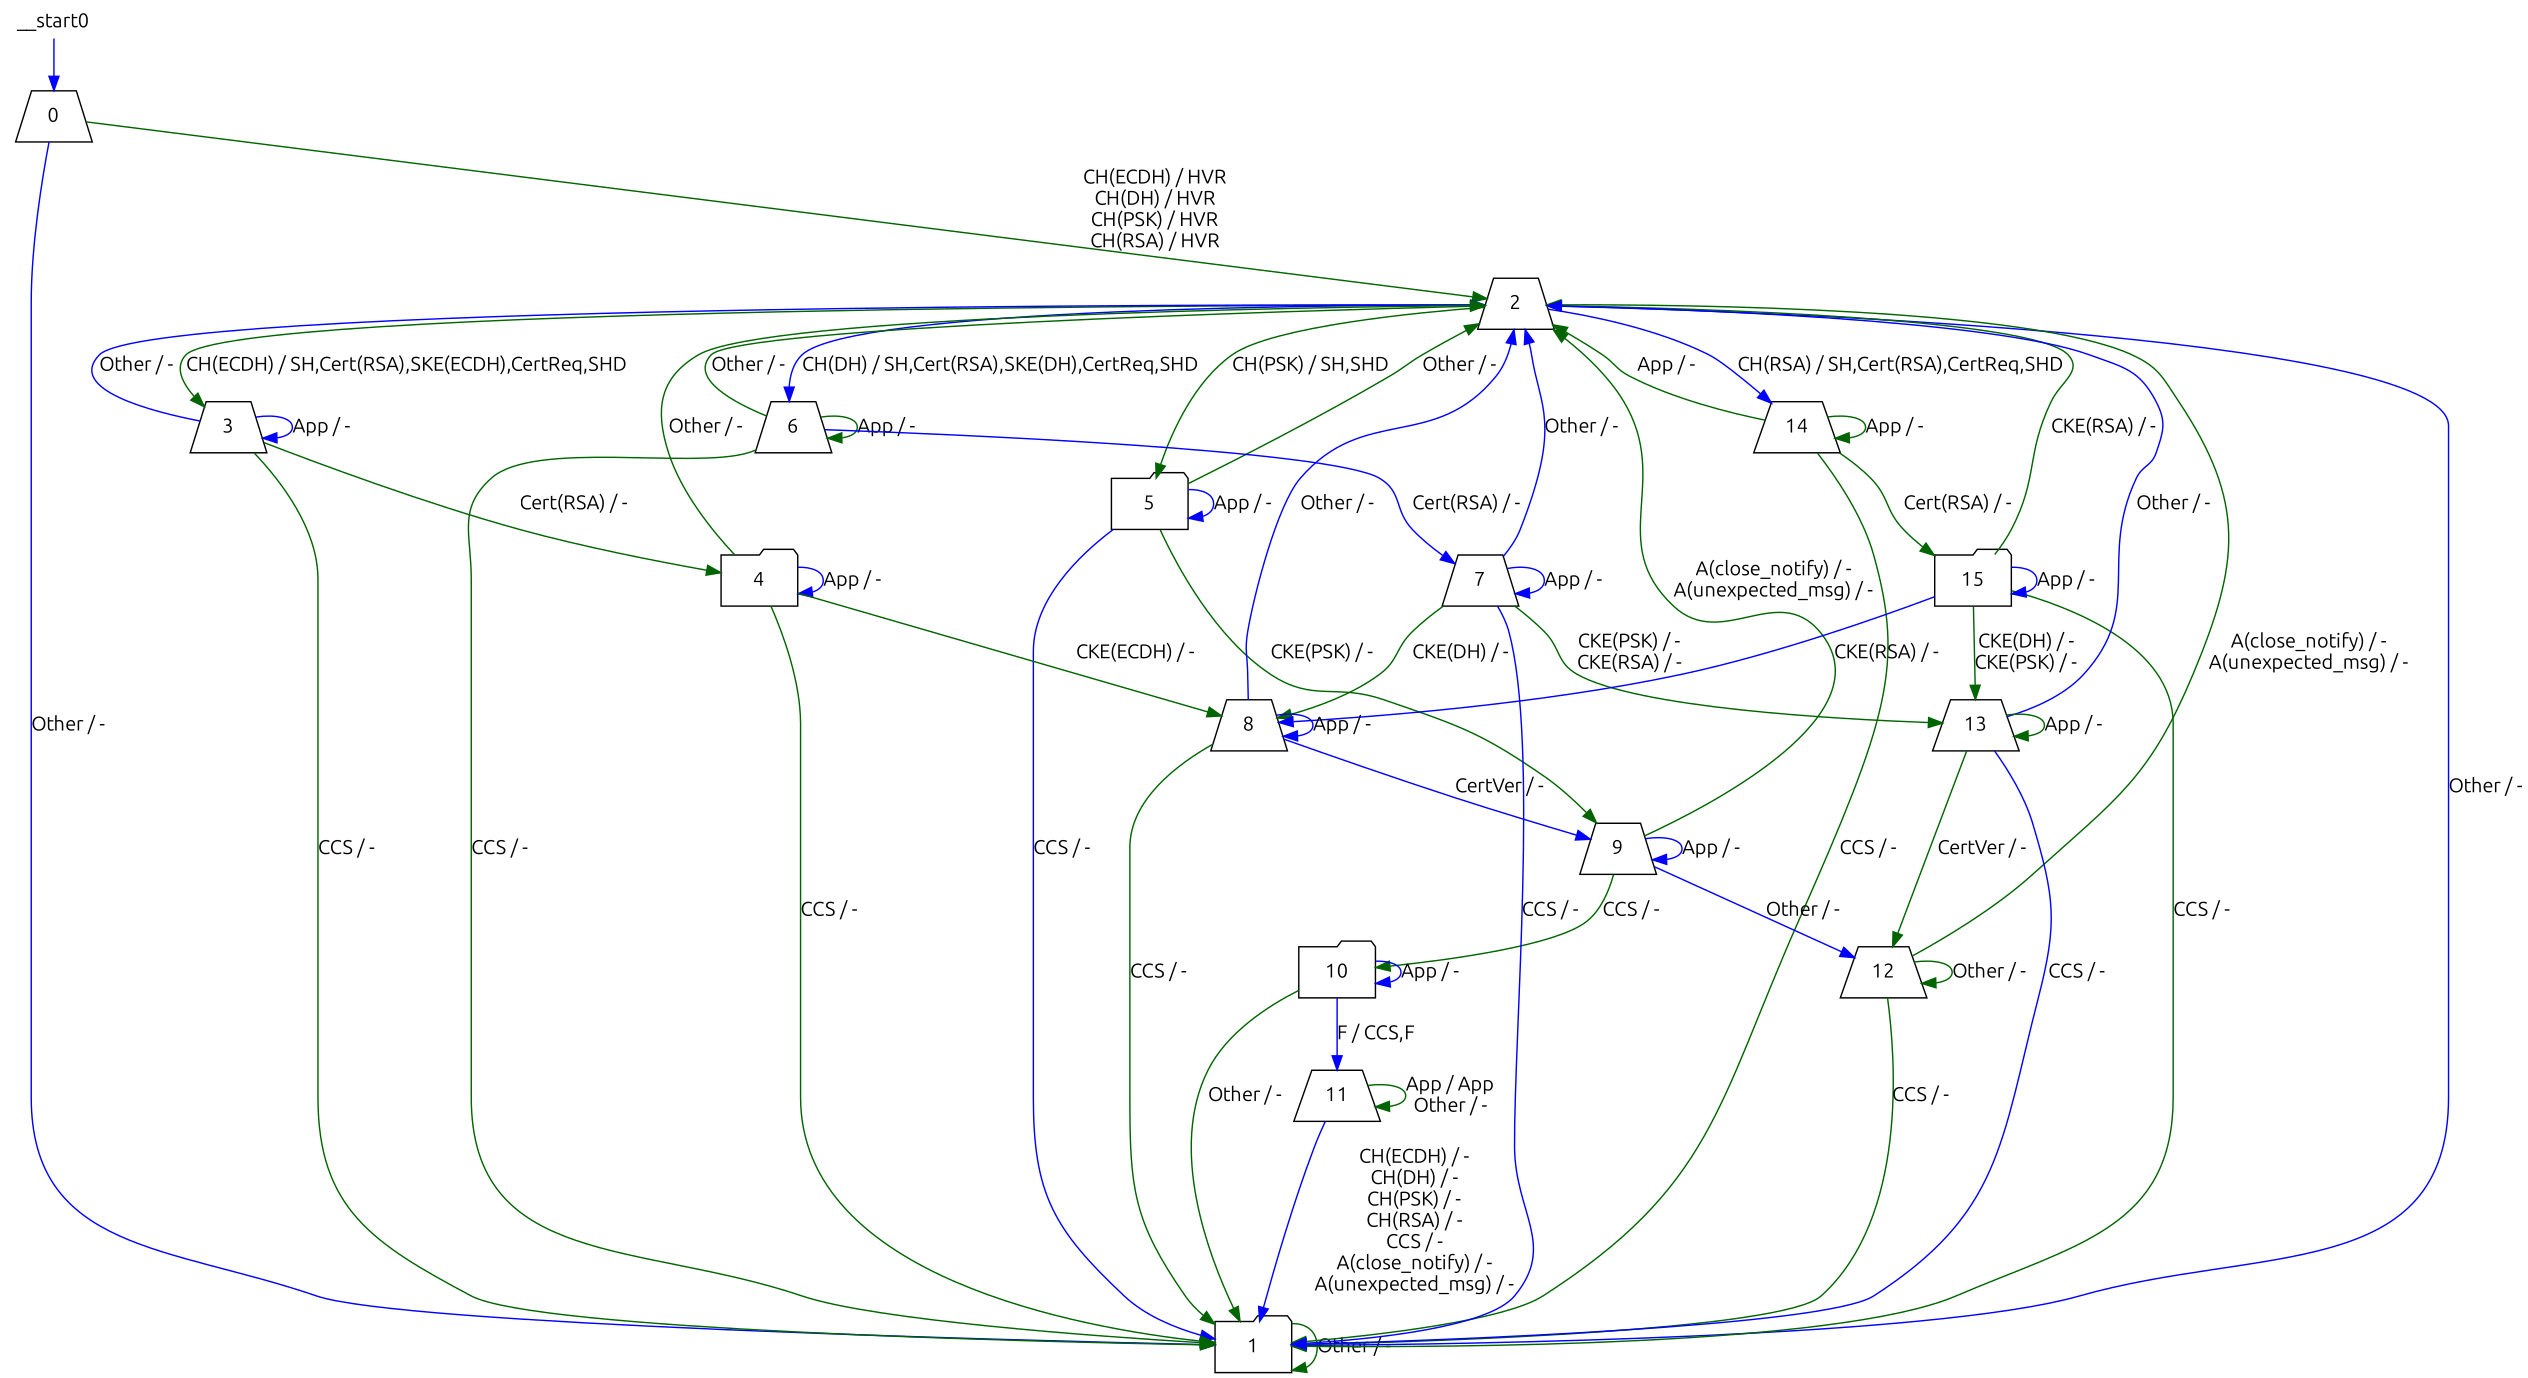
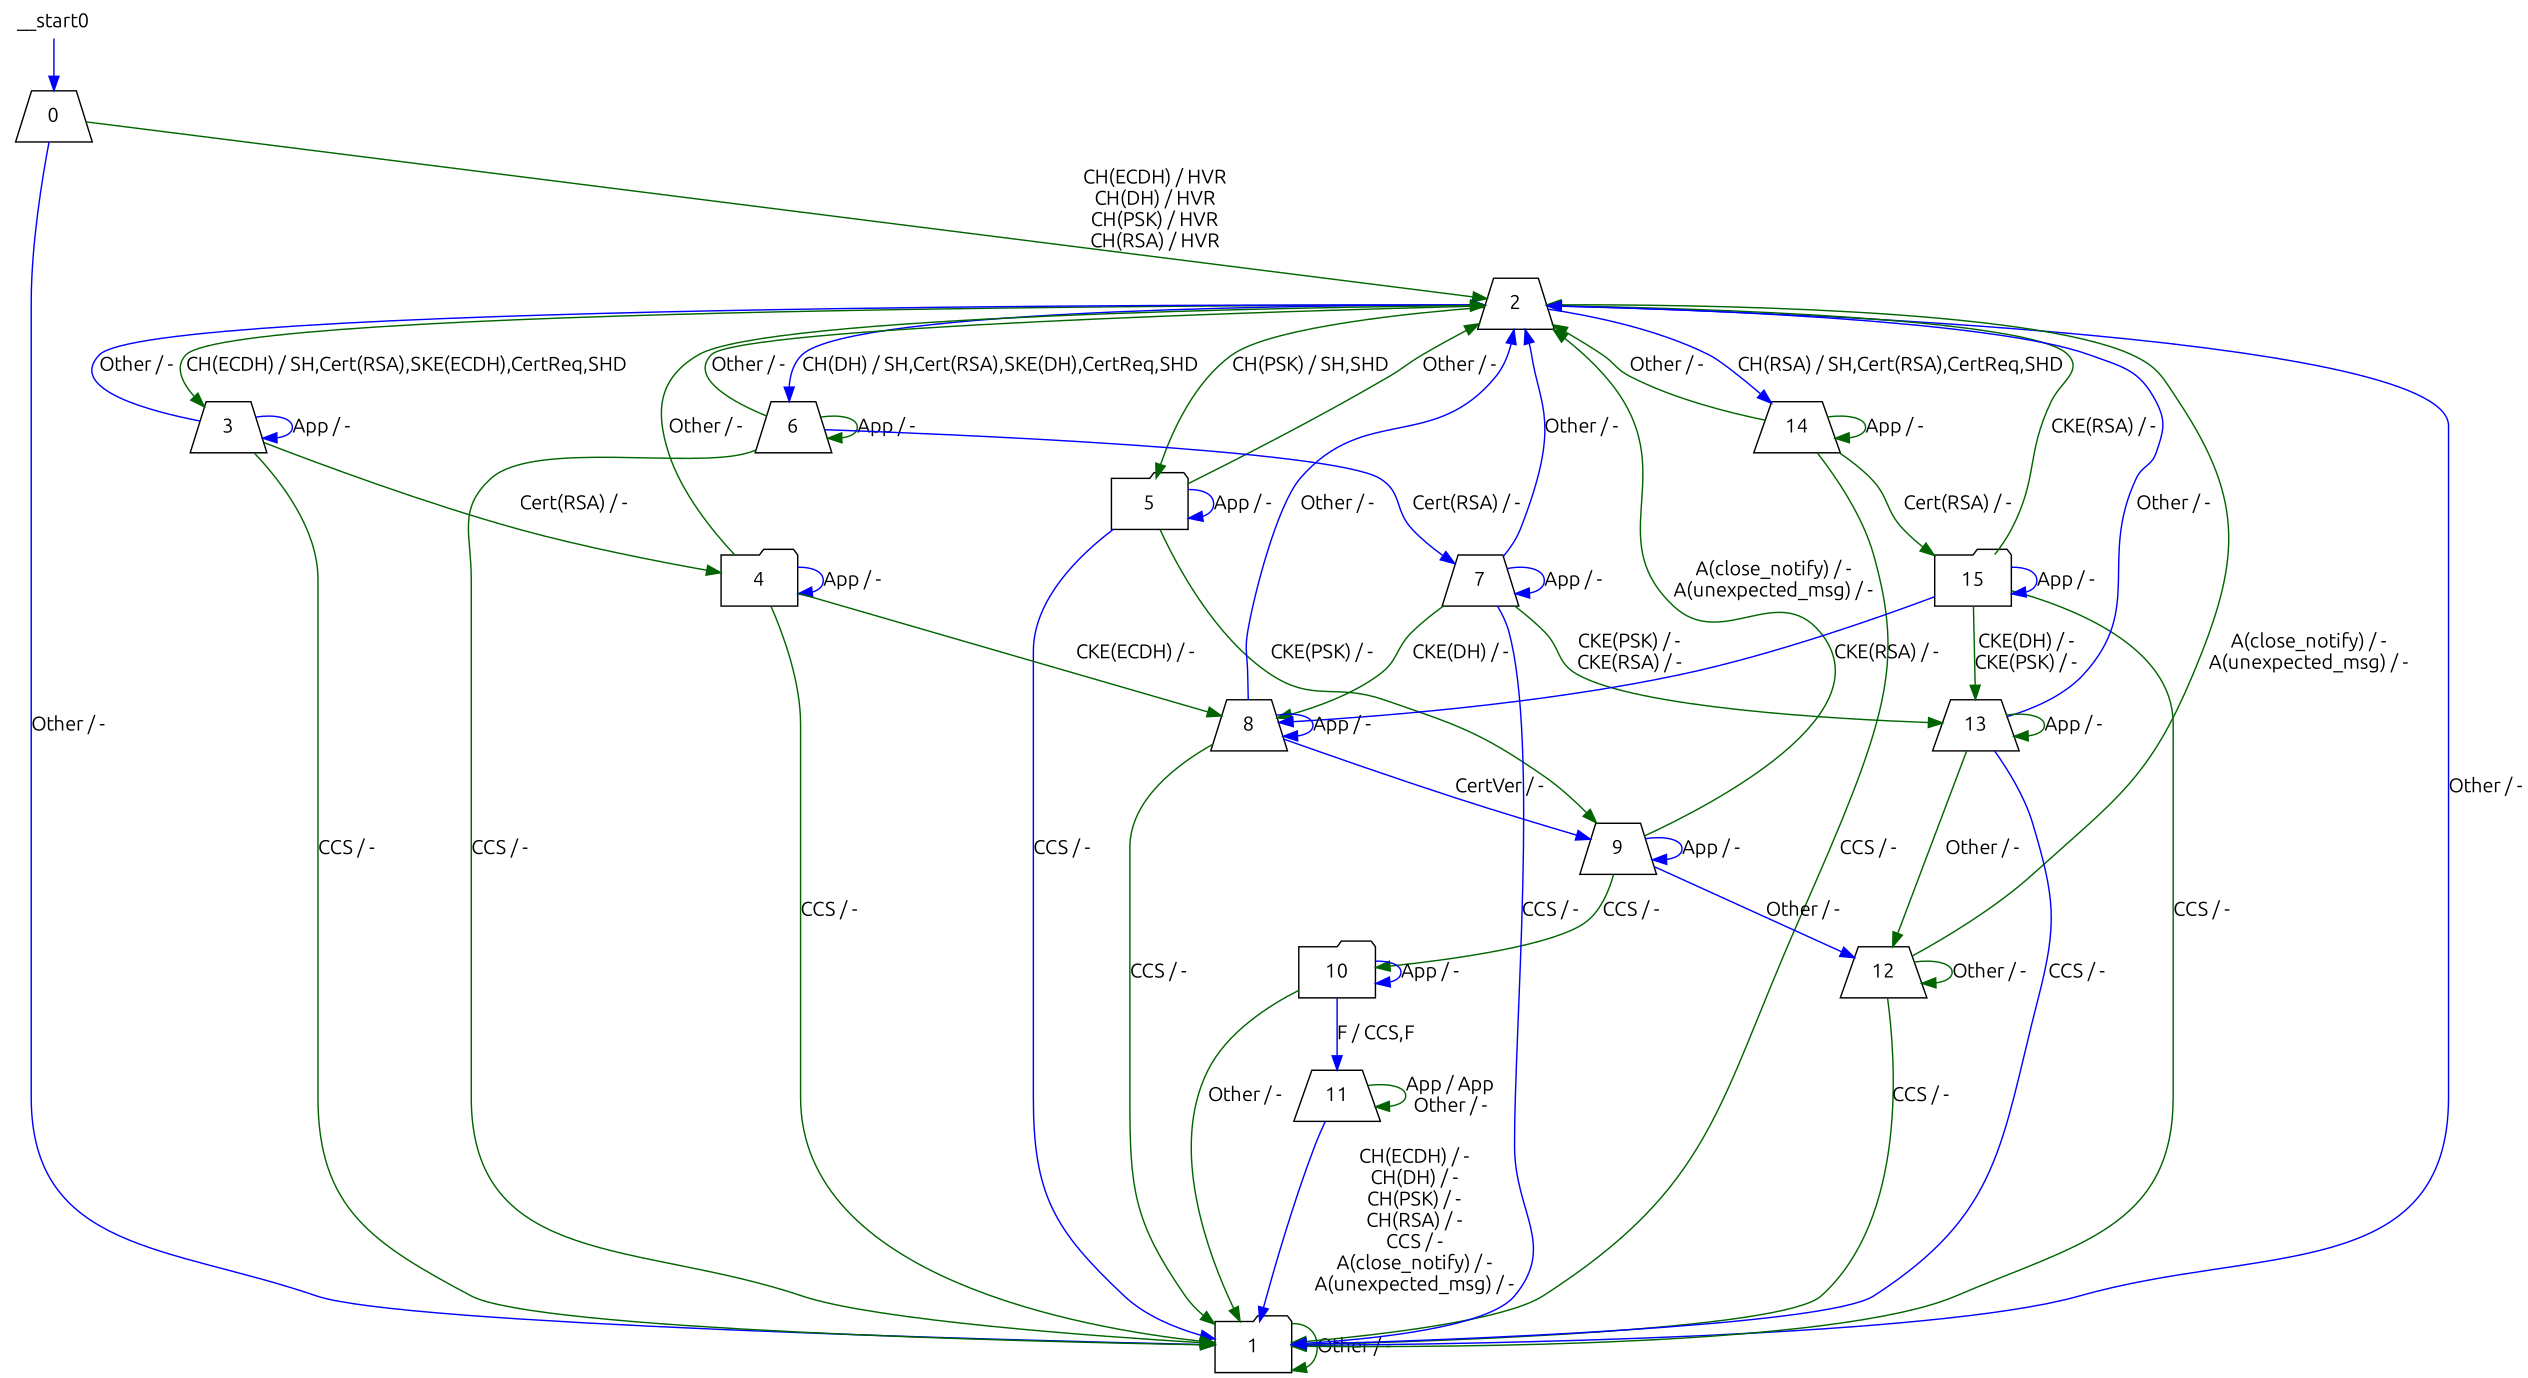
(1666, 366) -> (1666, 366)
(1982, 849) -> (1982, 849)
